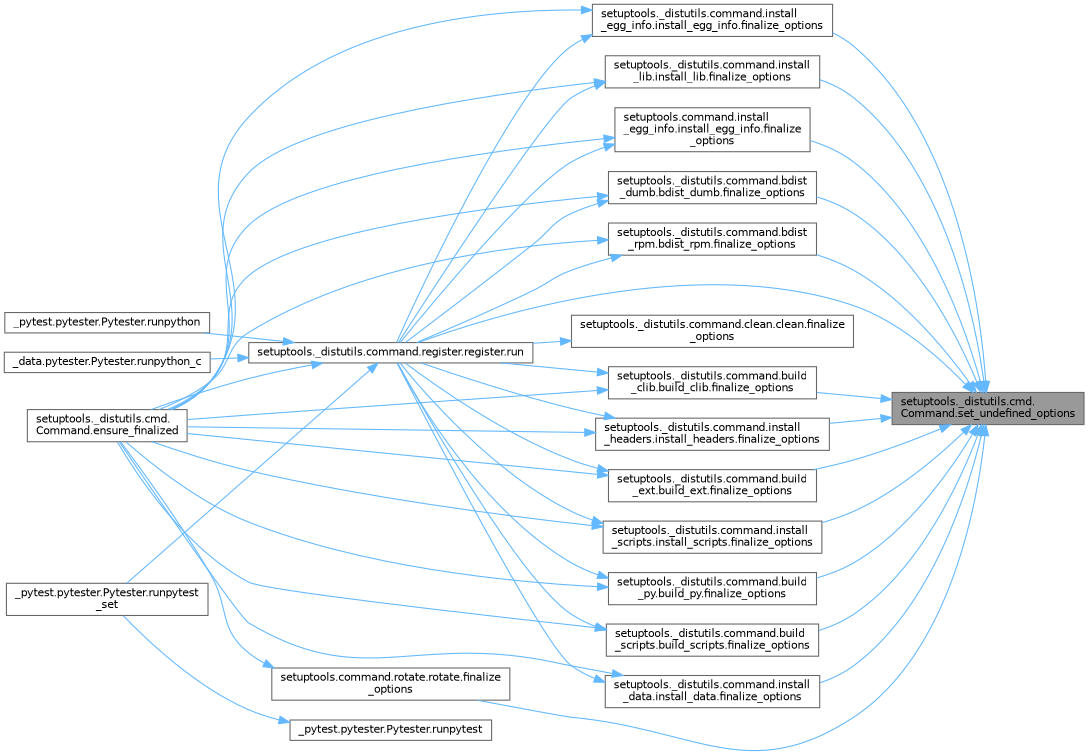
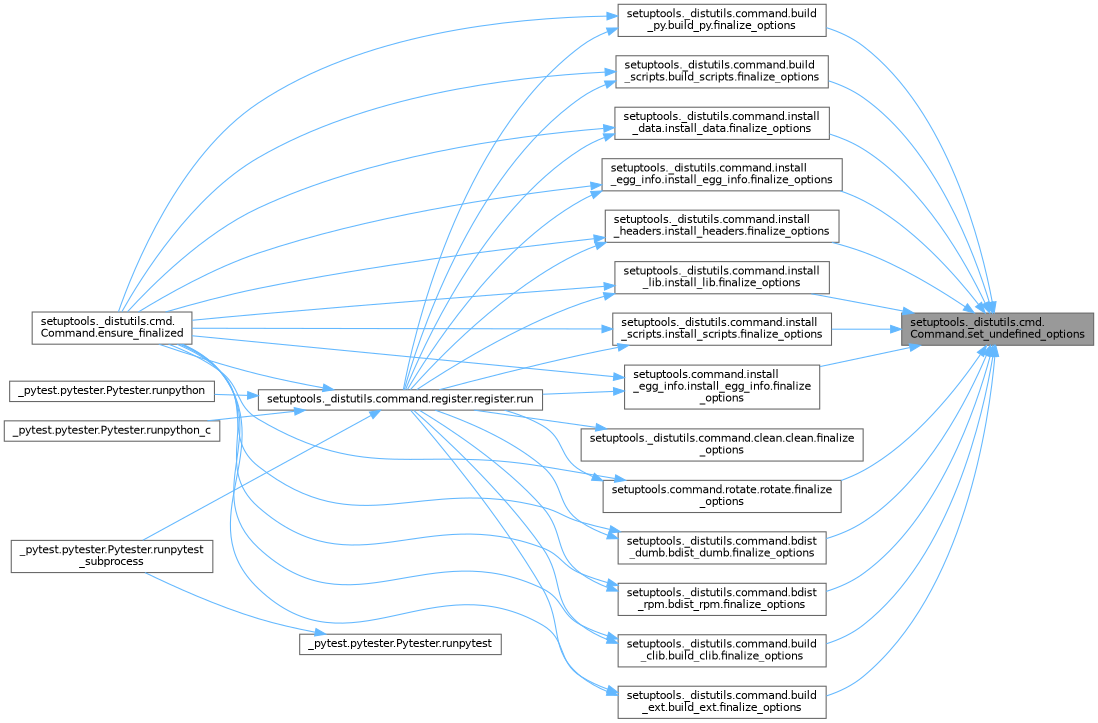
(702, 286) -> (555, 436)
(107, 362) -> (112, 431)
(107, 599) -> (112, 556)
